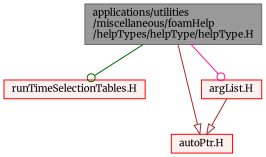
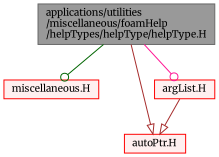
(75, 89) -> (51, 89)
